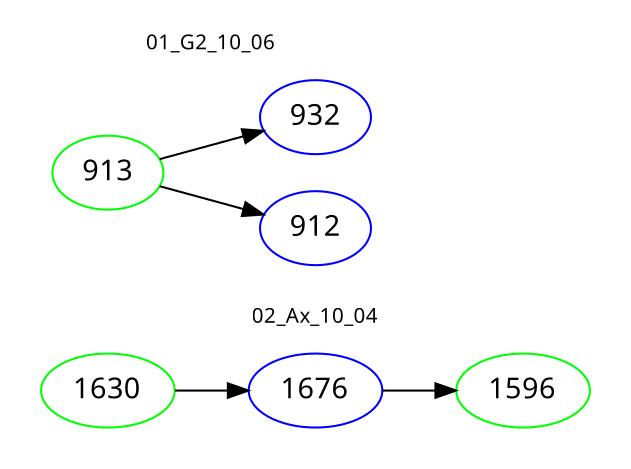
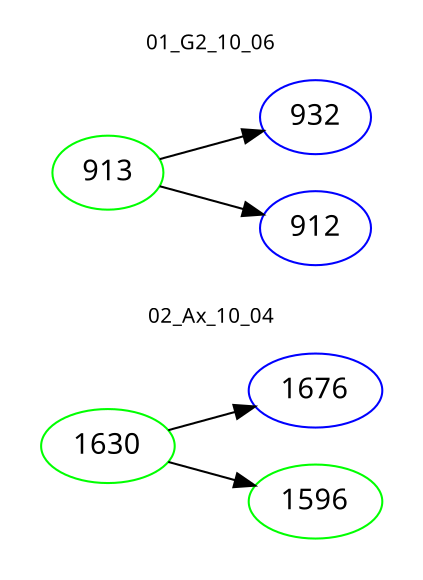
(409, 391) -> (202, 471)
